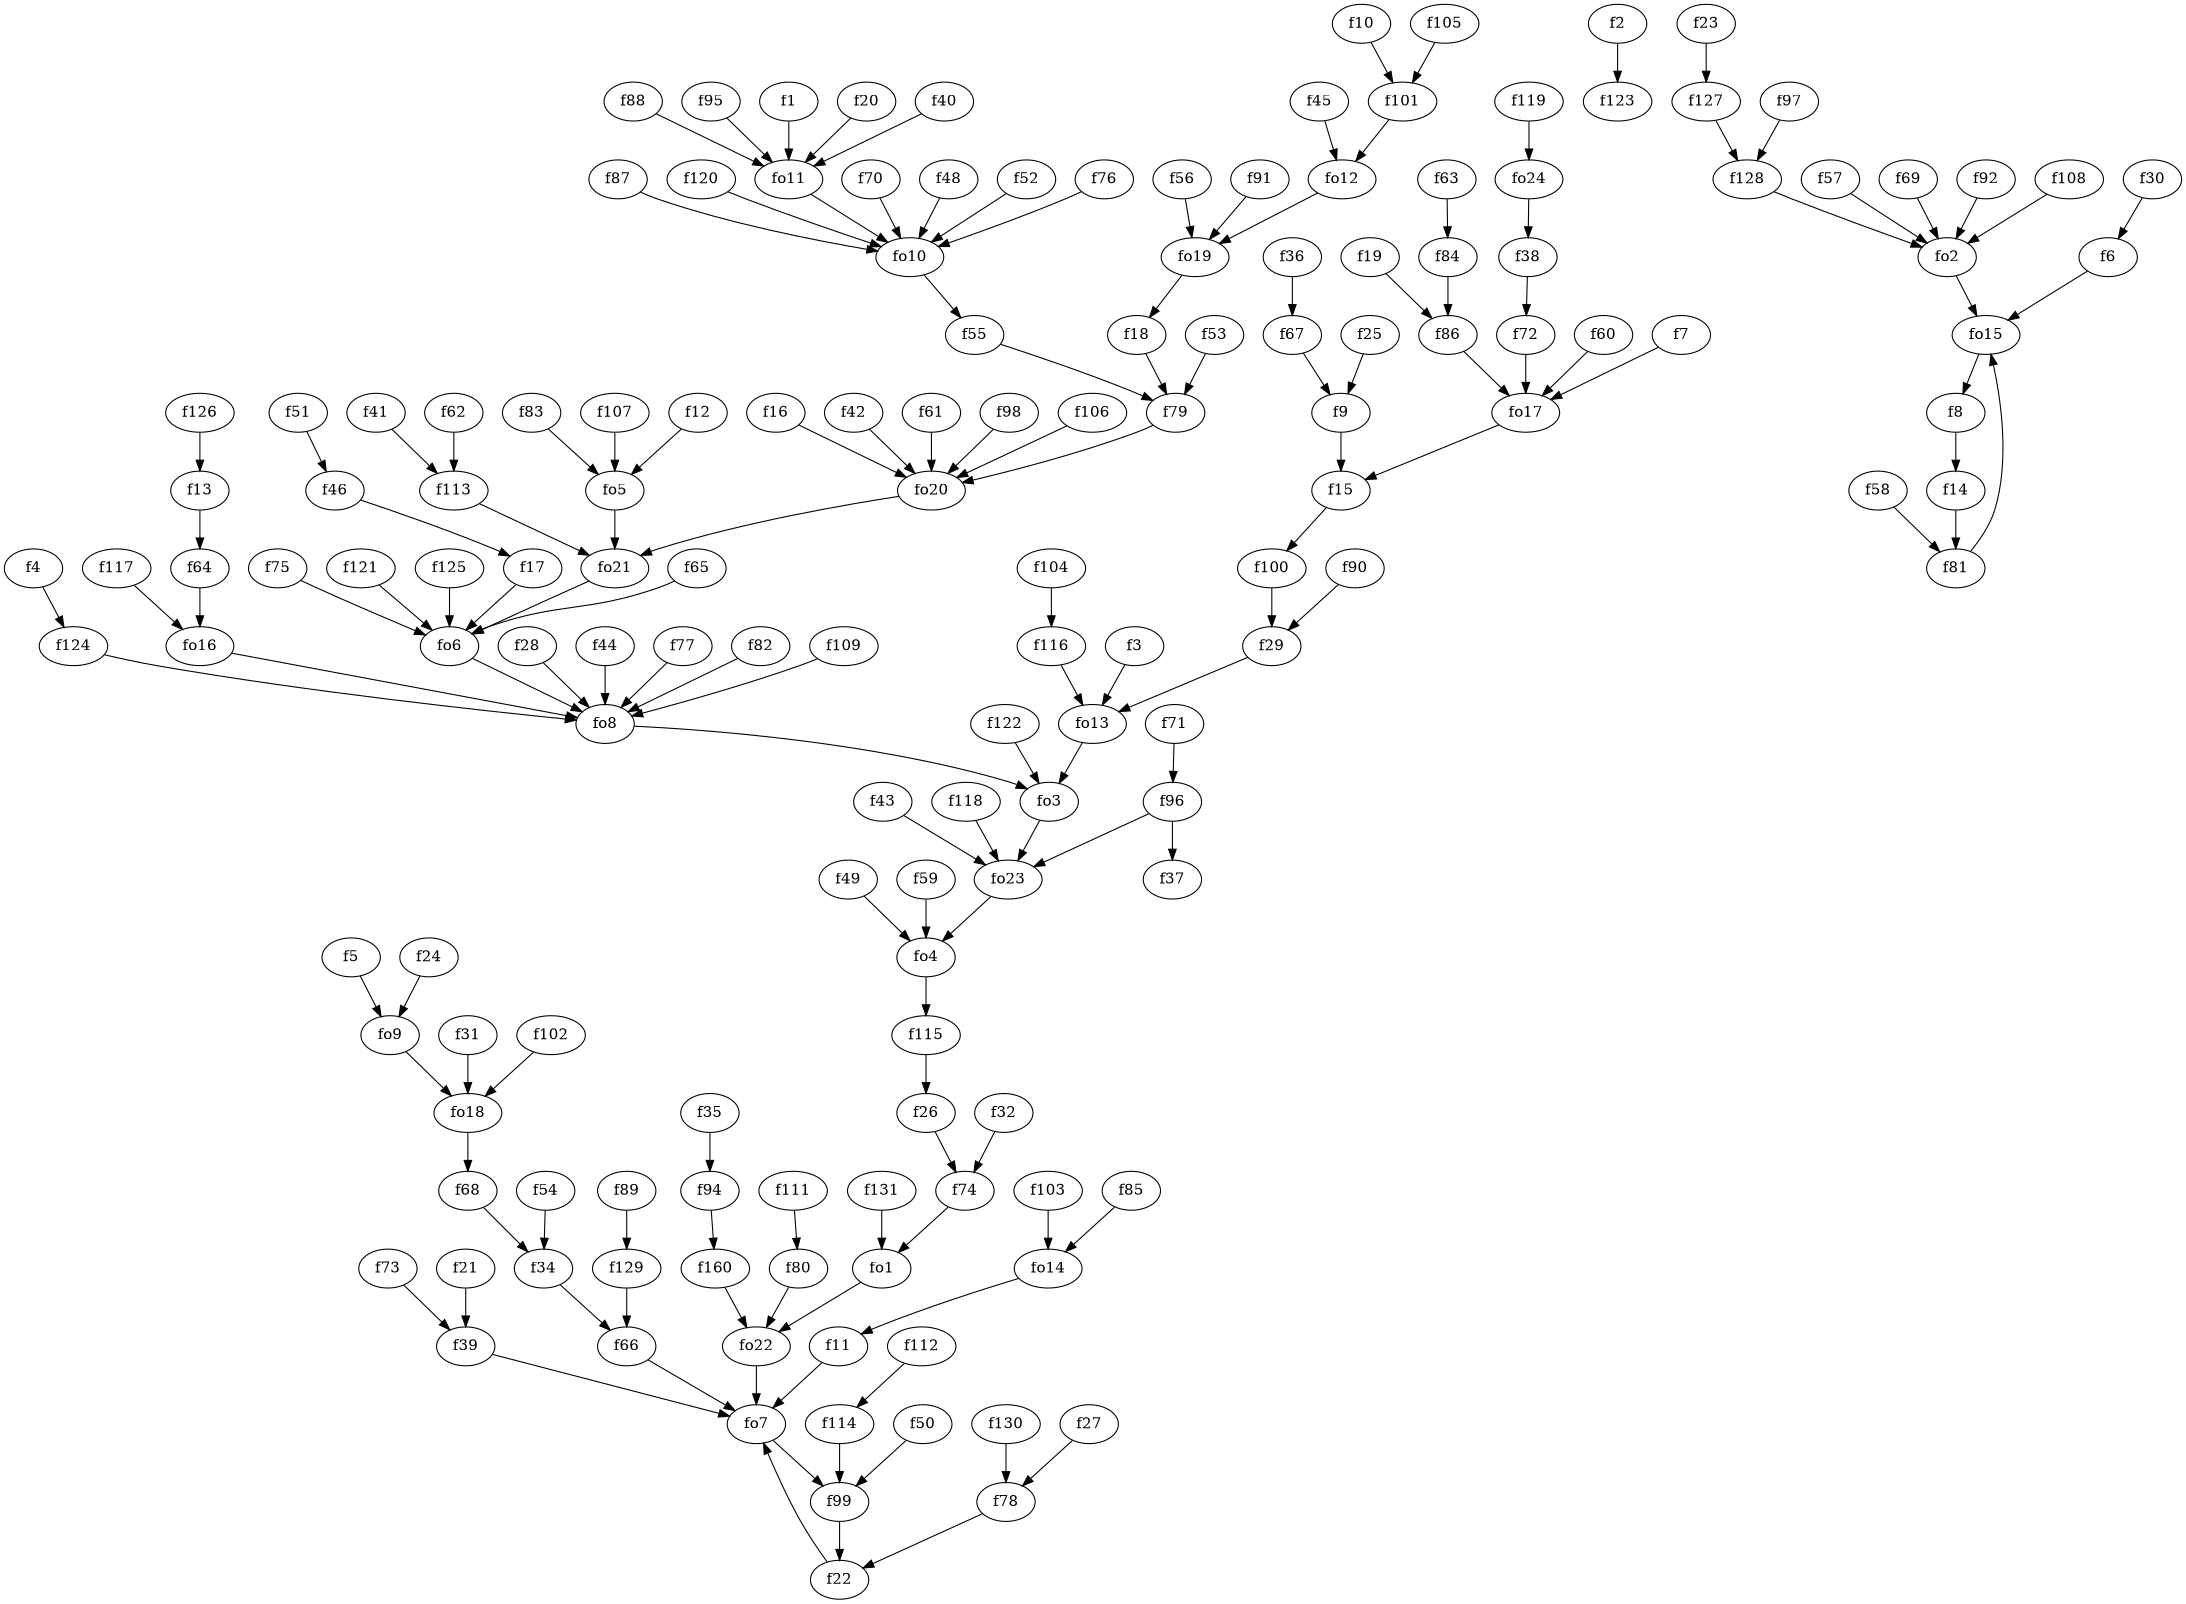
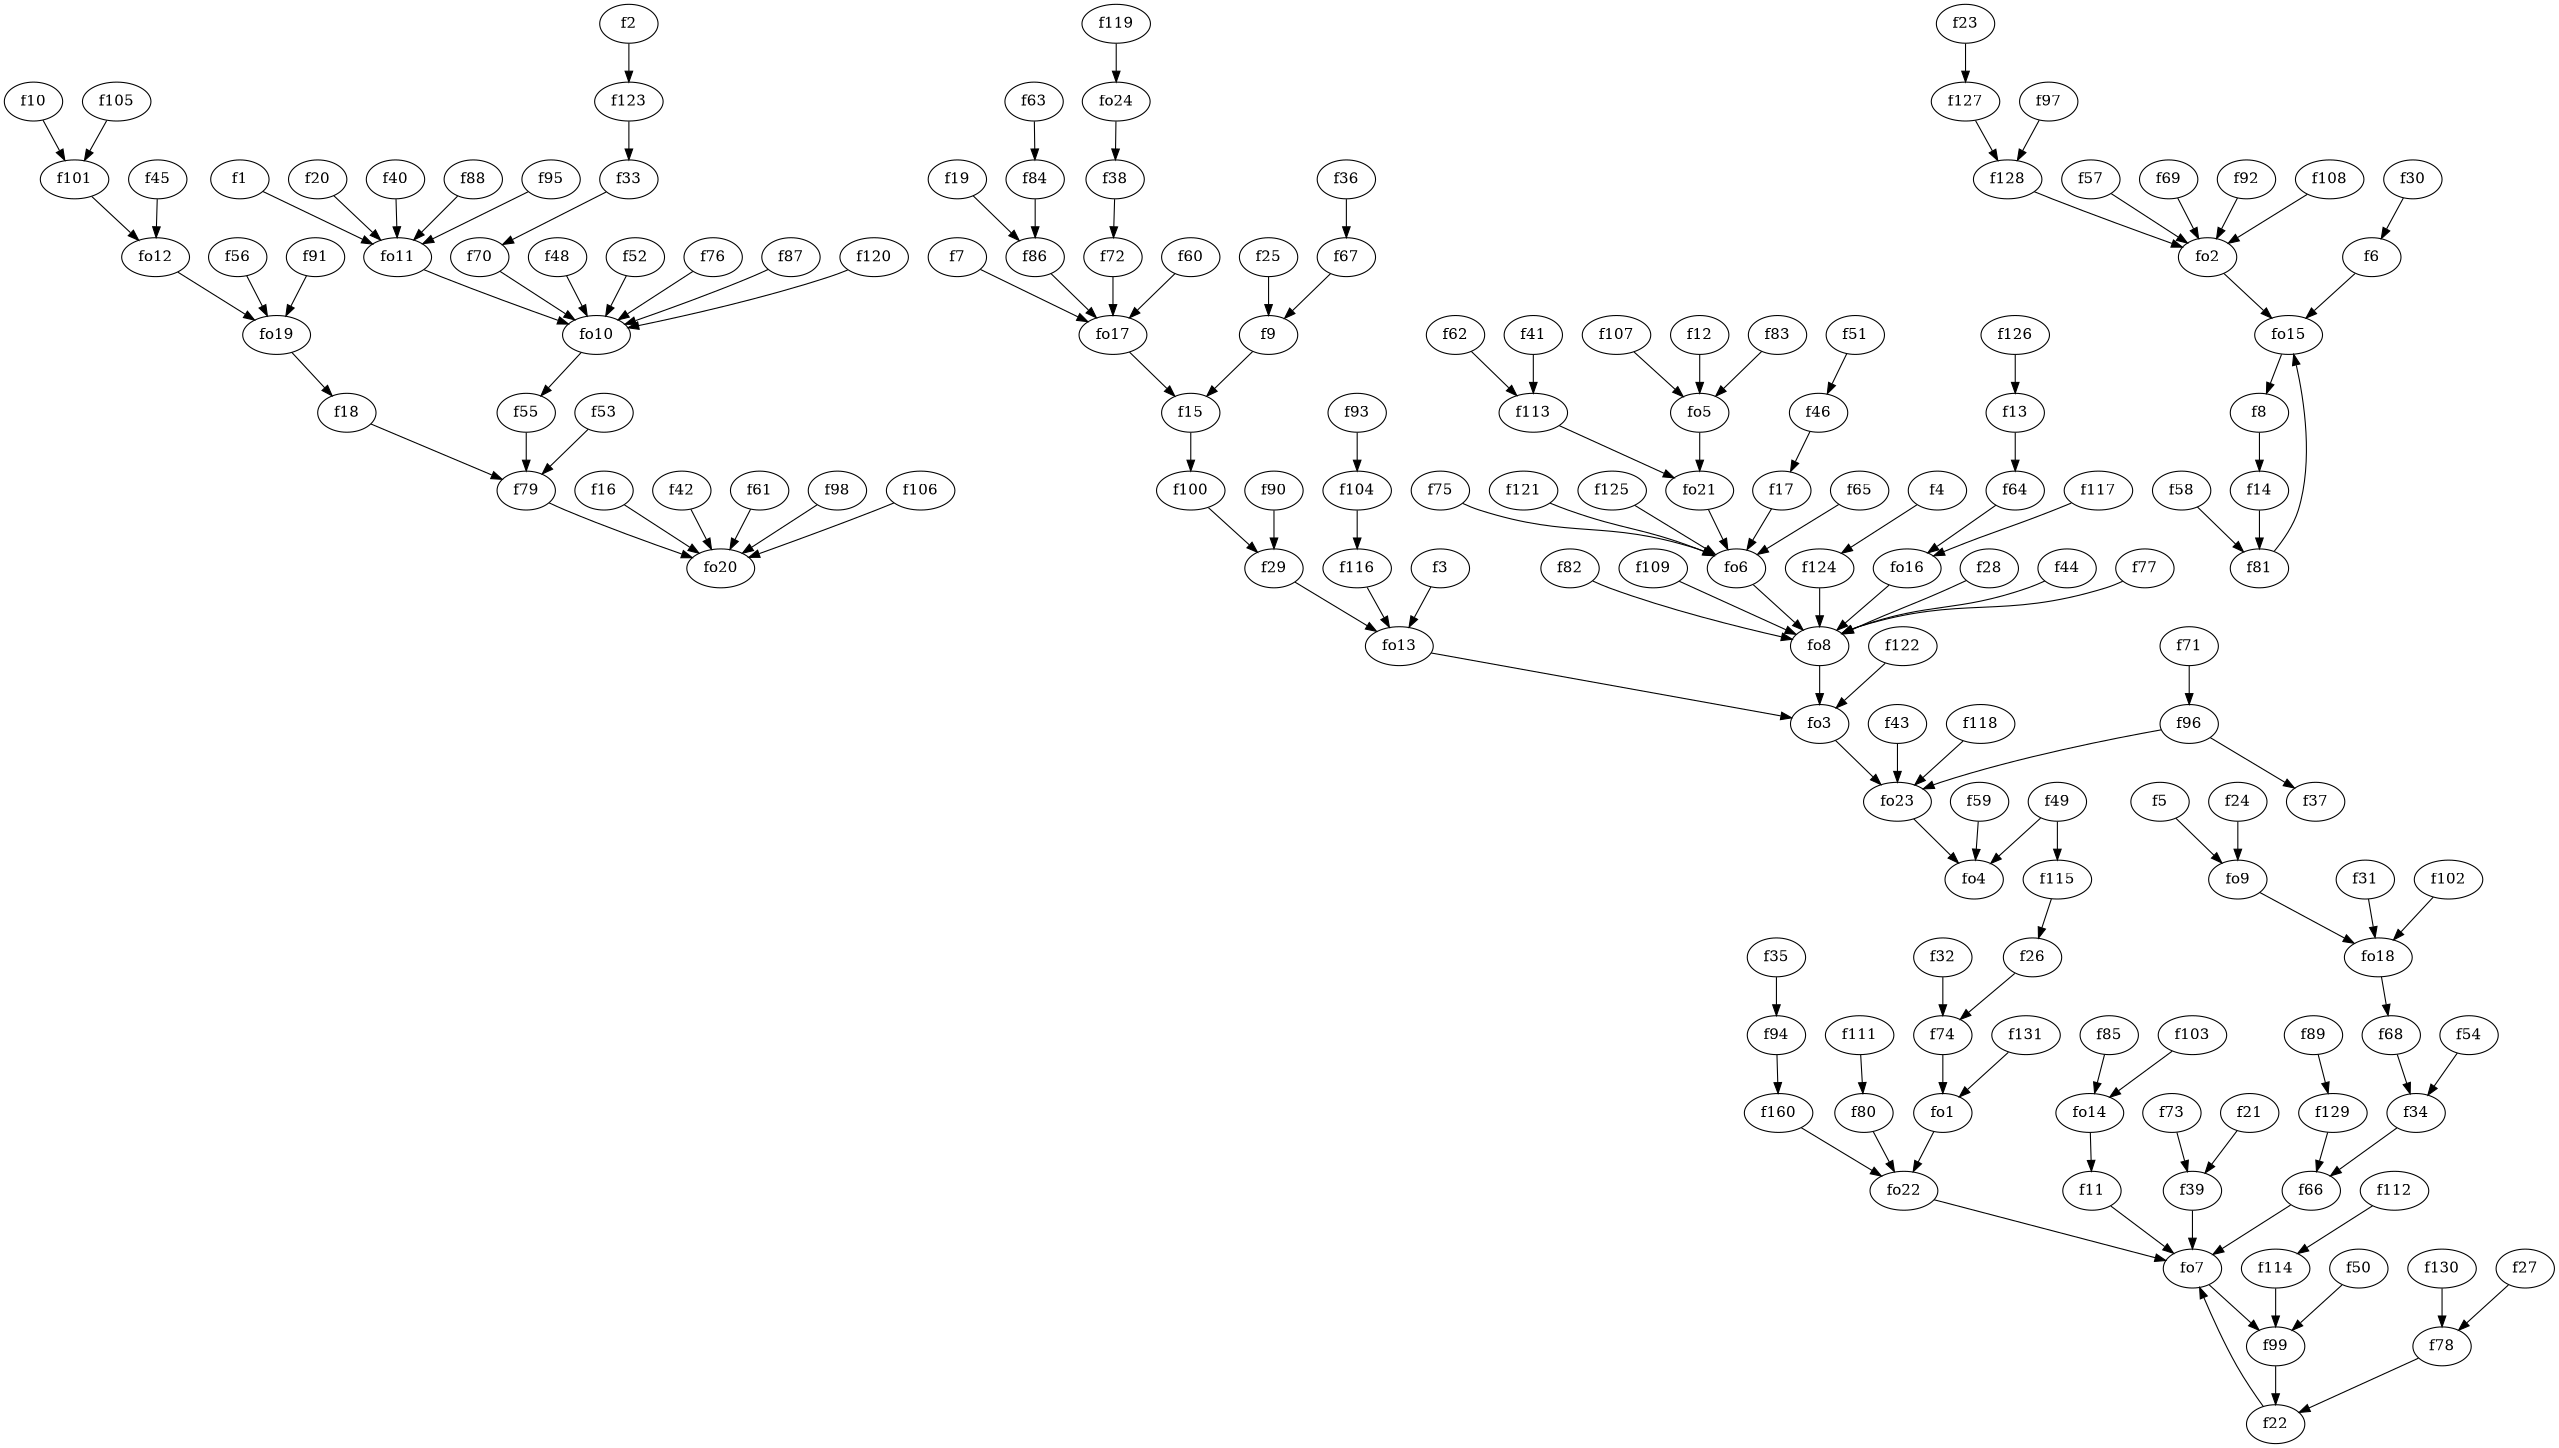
none -> (629, 179)
none -> (1357, 413)
(774, 519) -> none
(926, 991) -> (2057, 835)
